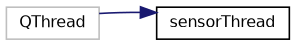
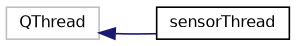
(120, 13) -> (136, 34)
